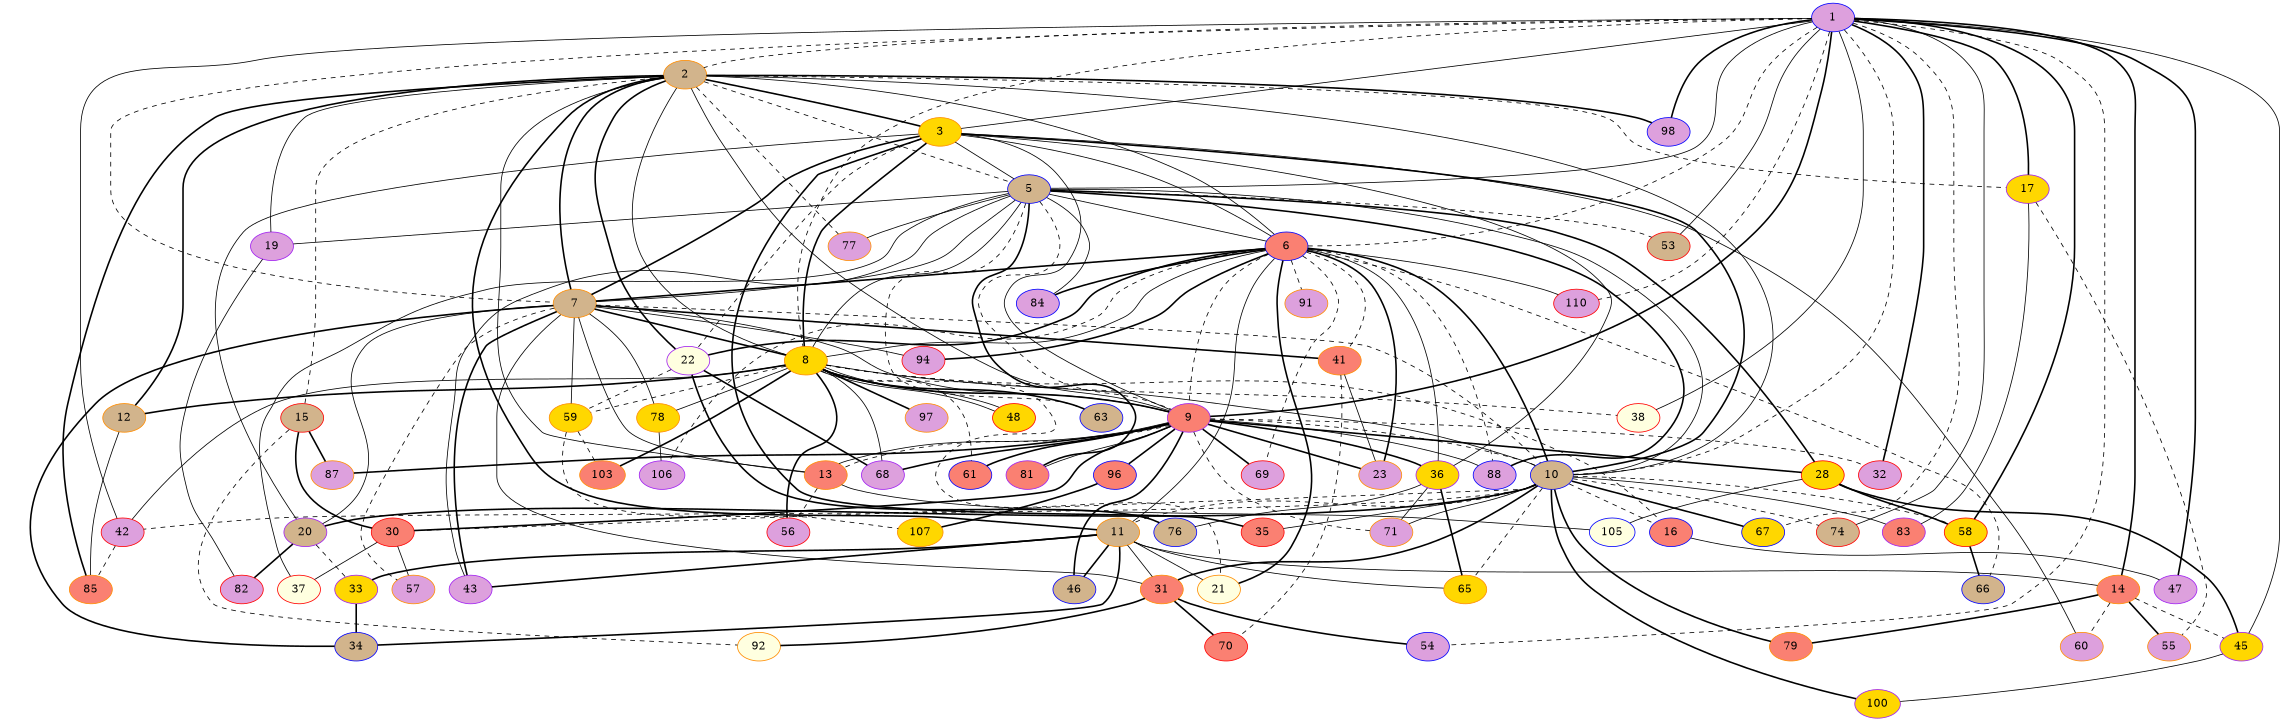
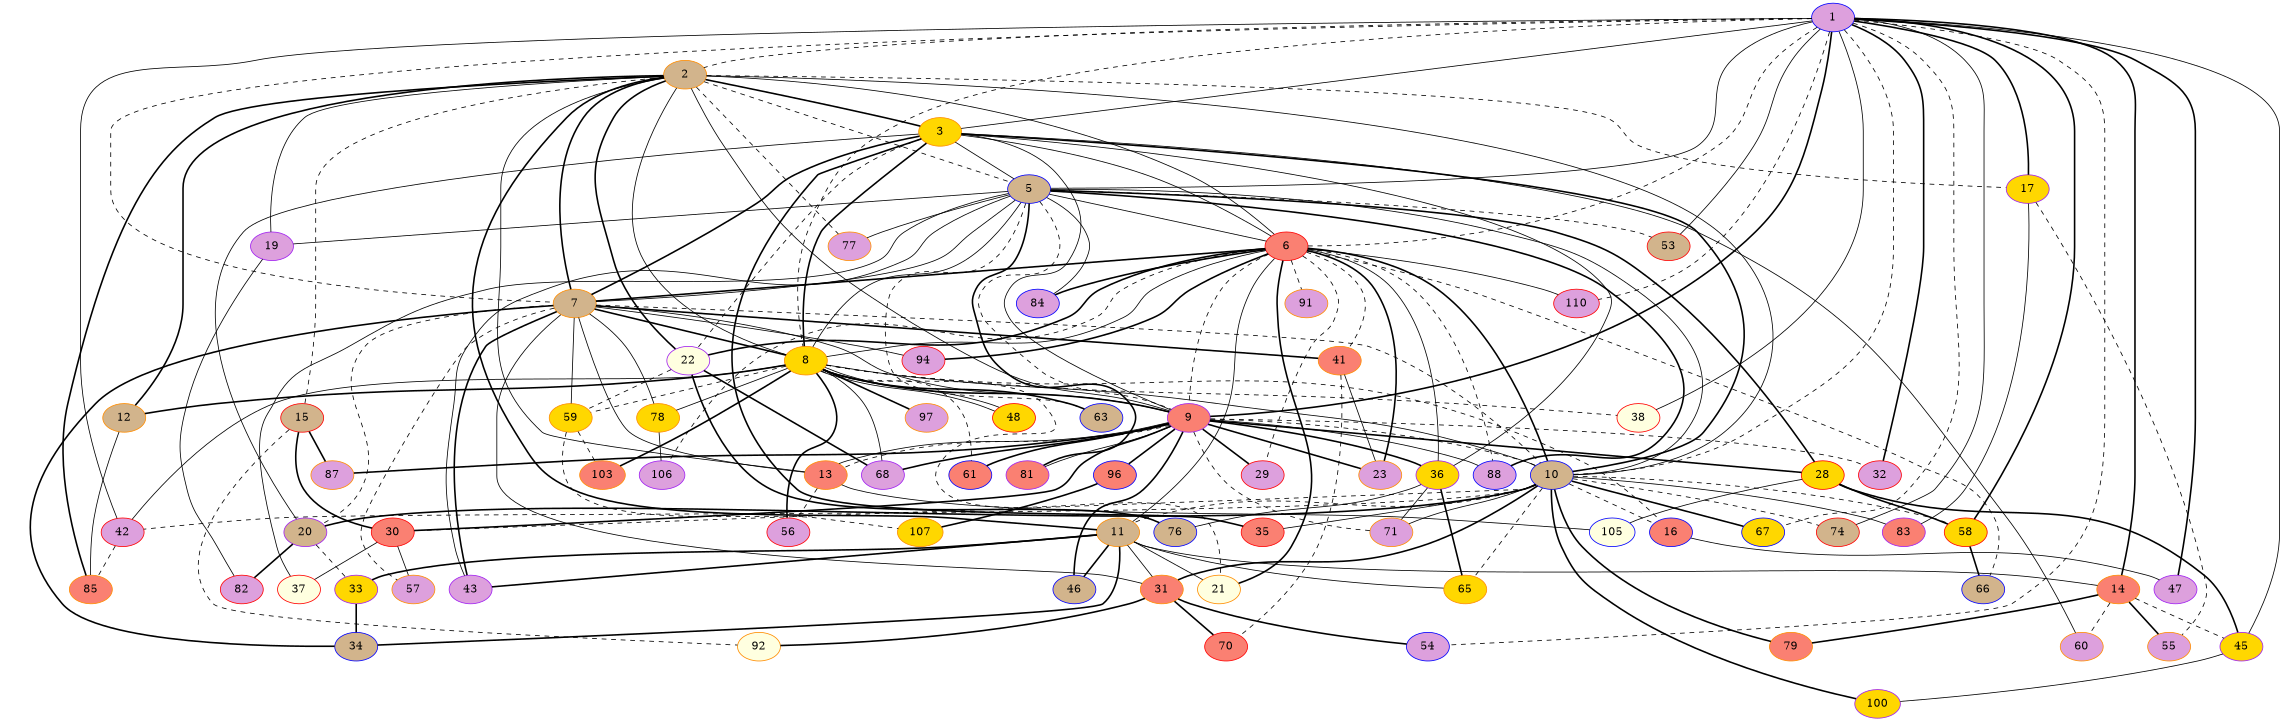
(1669, 132) -> none
(1287, 246) -> (1287, 246)
(363, 349) -> (363, 349)
(1263, 475) -> (1263, 475)
